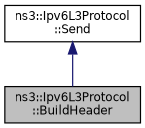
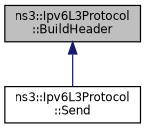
(73, 70) -> (73, 70)
